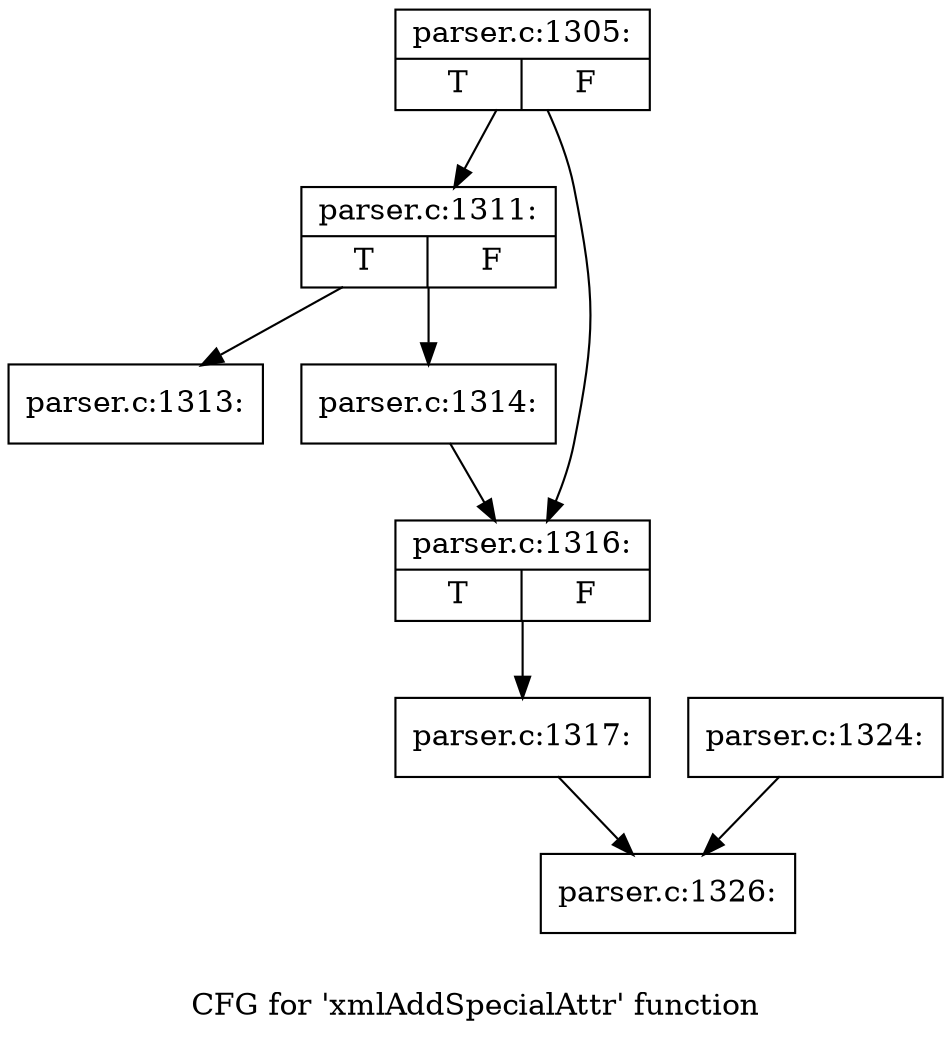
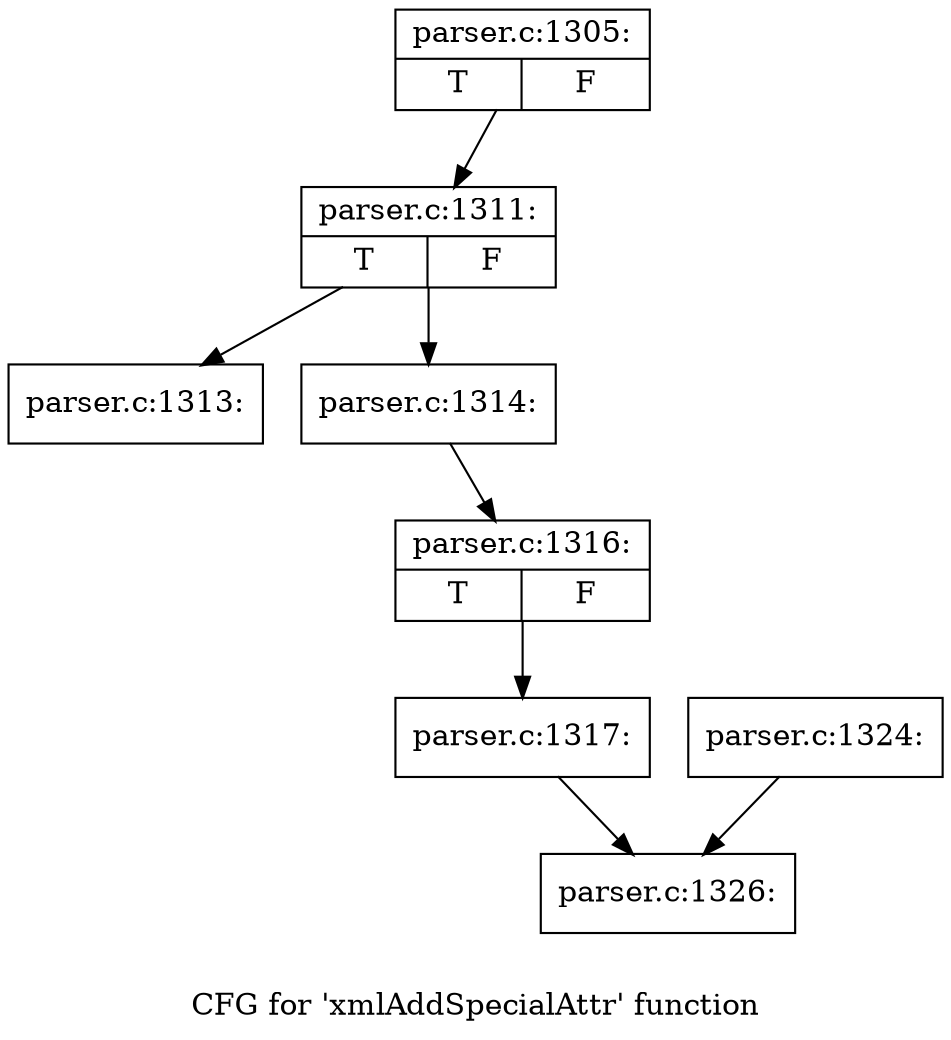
(590, 304) -> none
